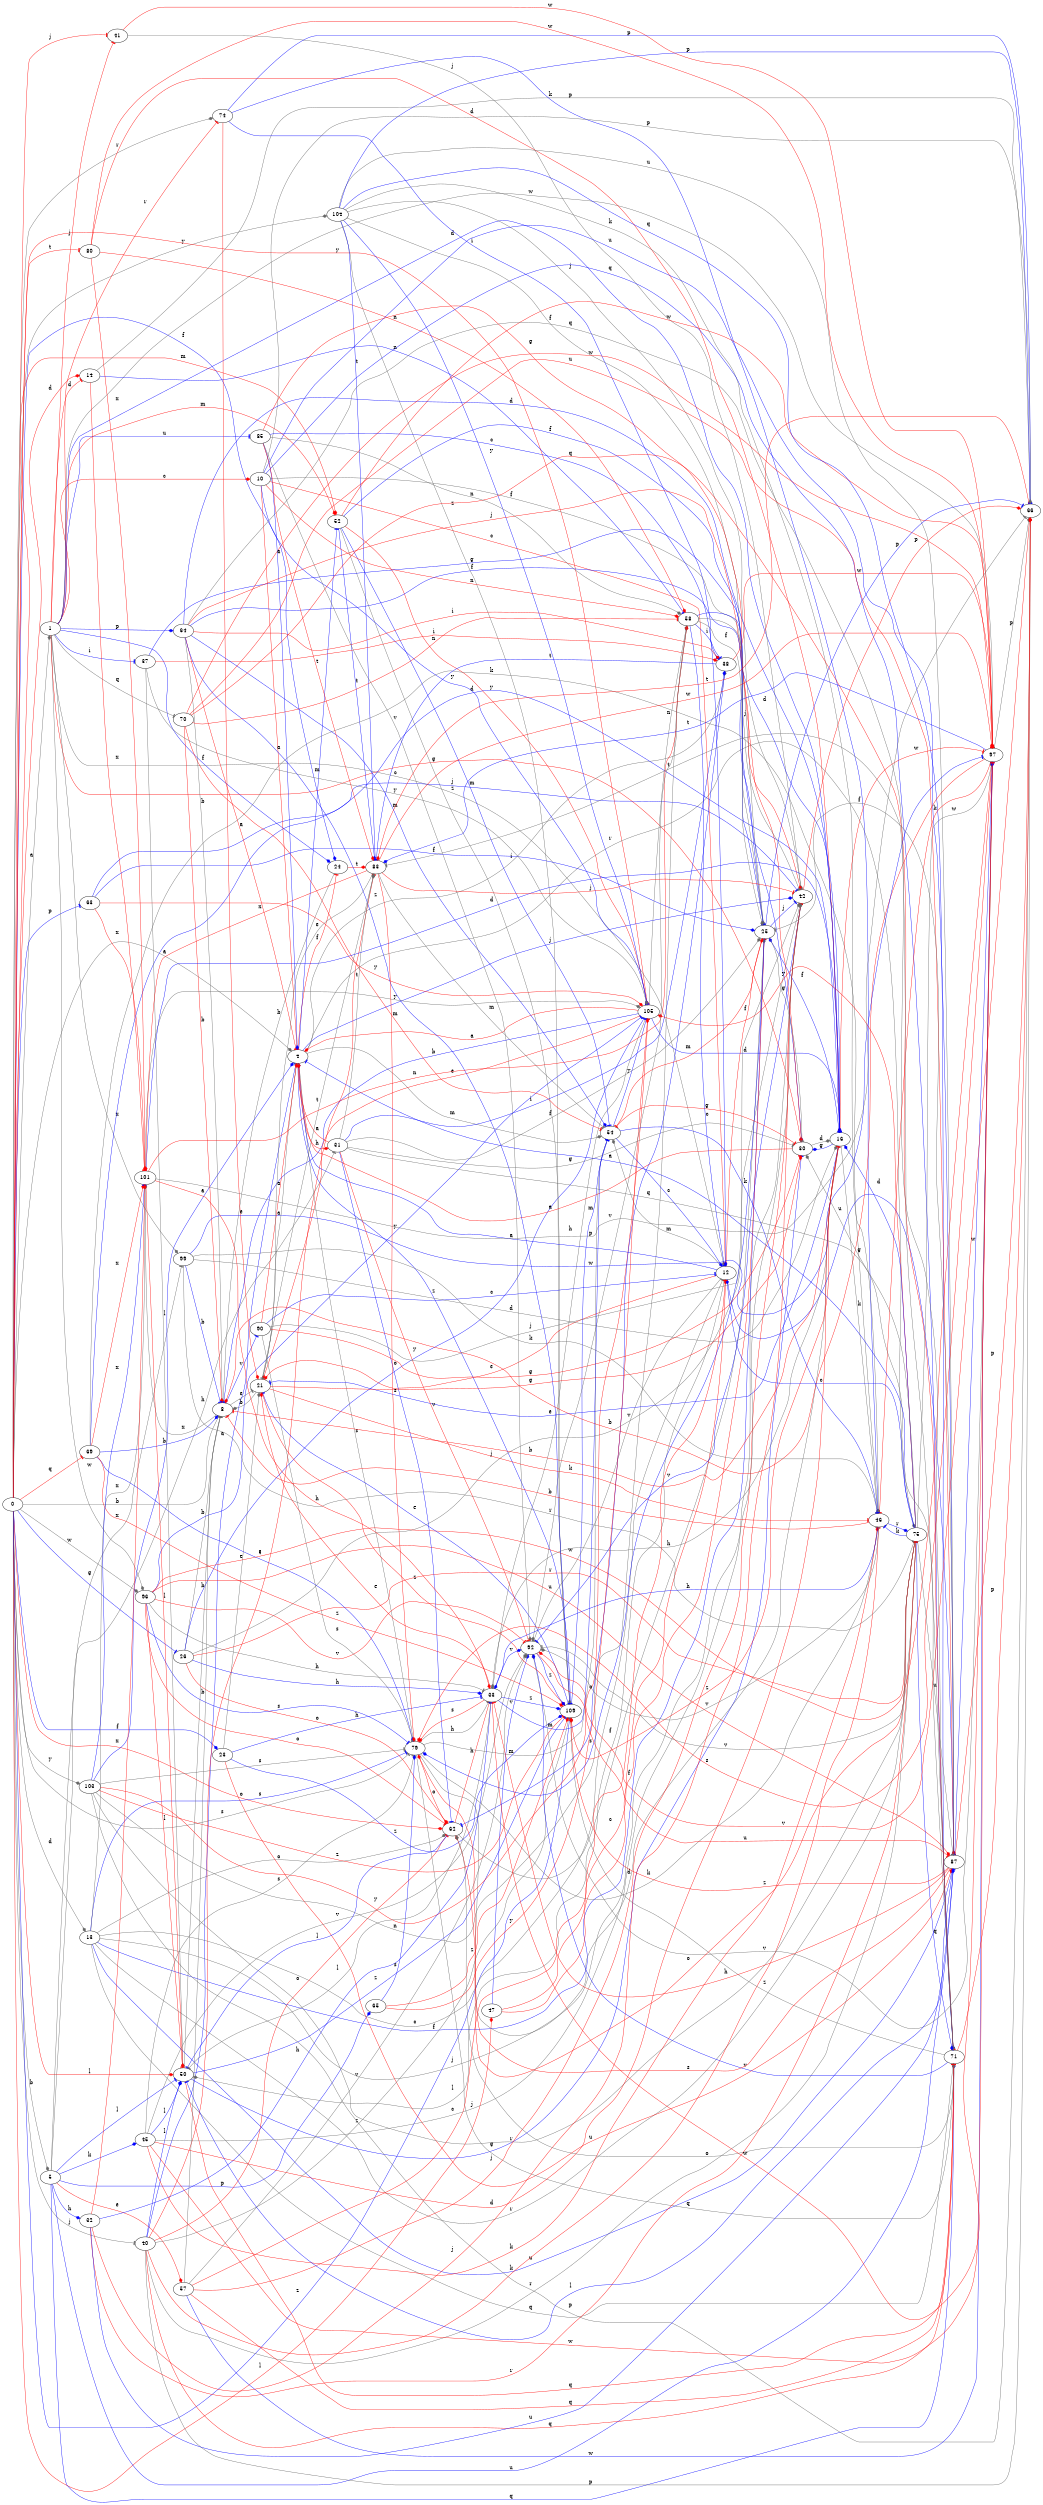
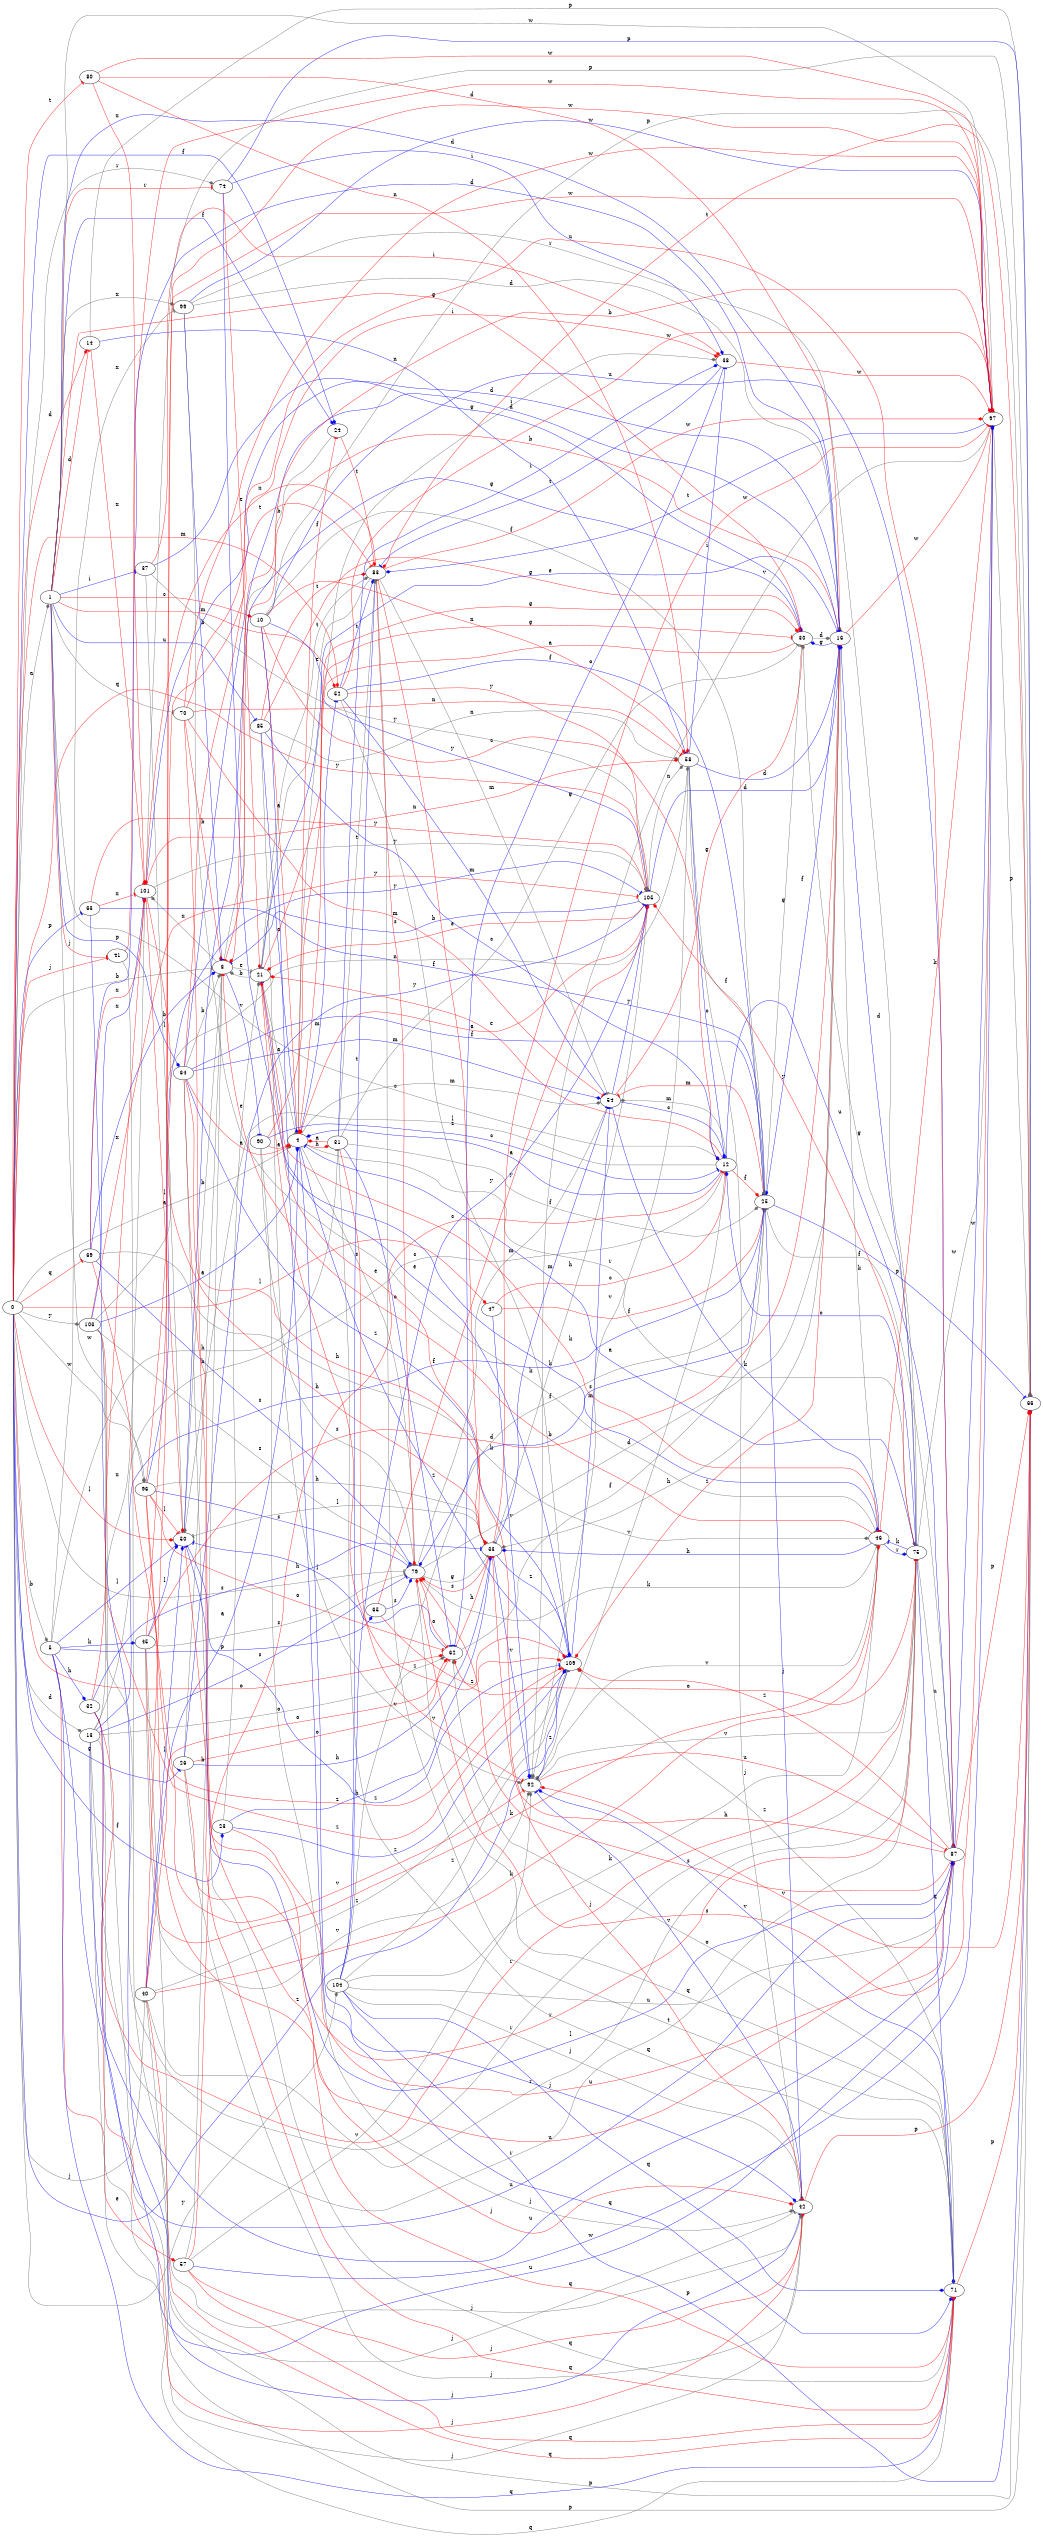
none -> (302, 1343)
(453, 1729) -> (453, 1577)
